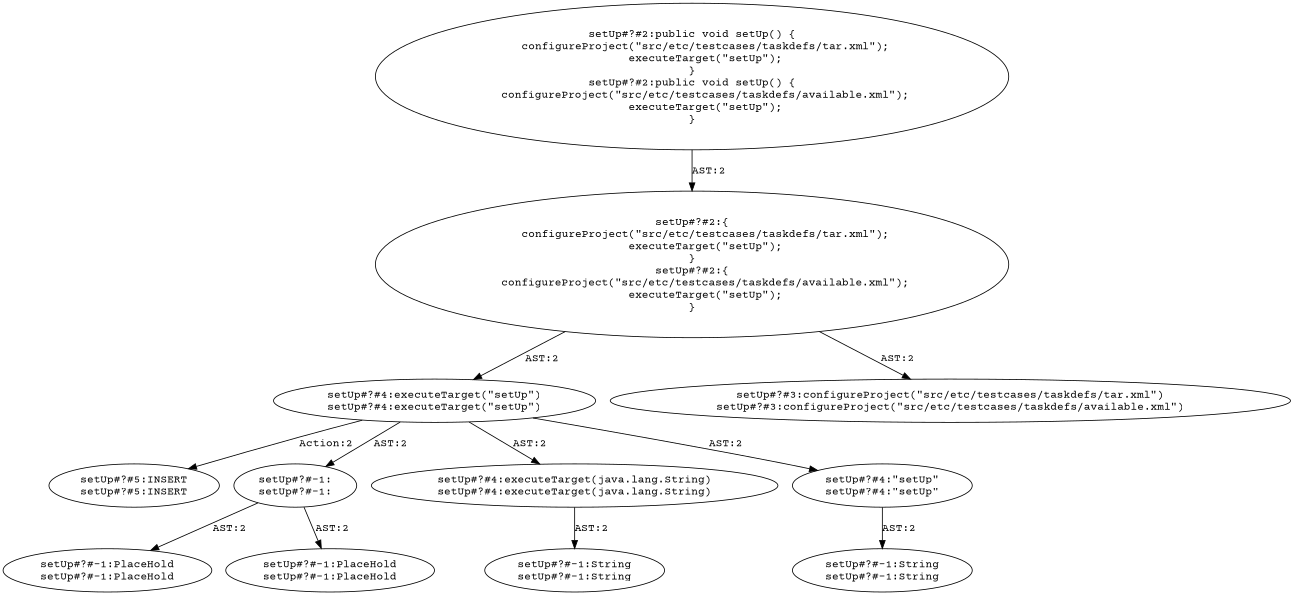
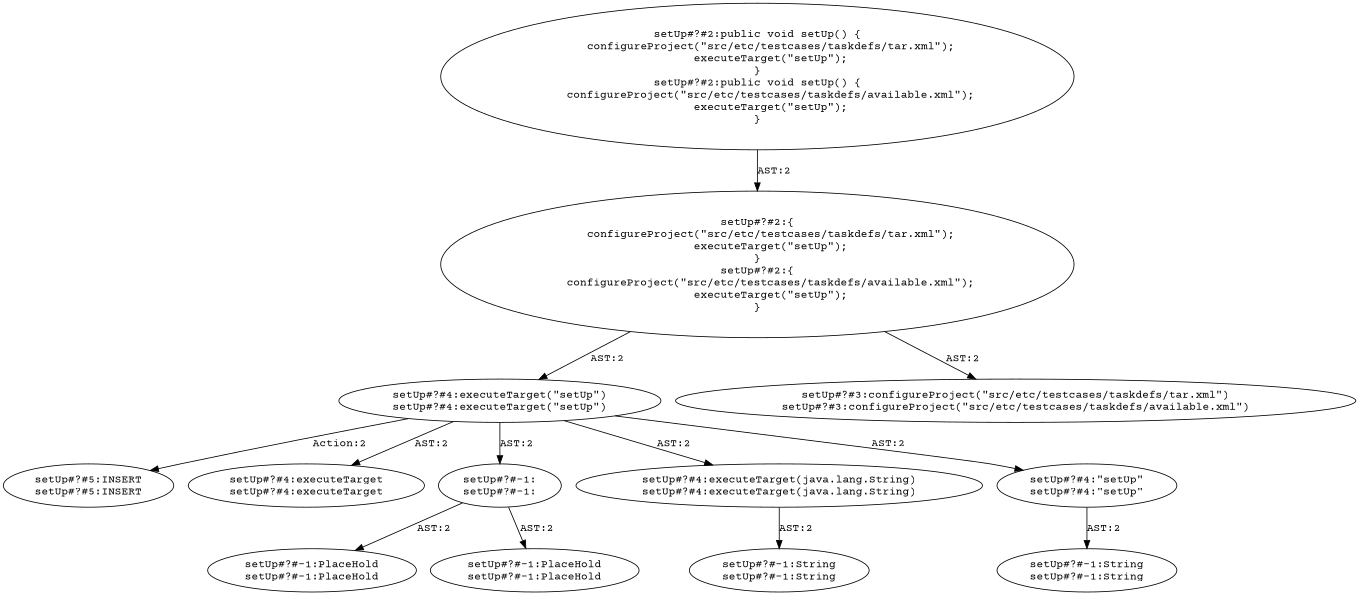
none -> (306, 486)
